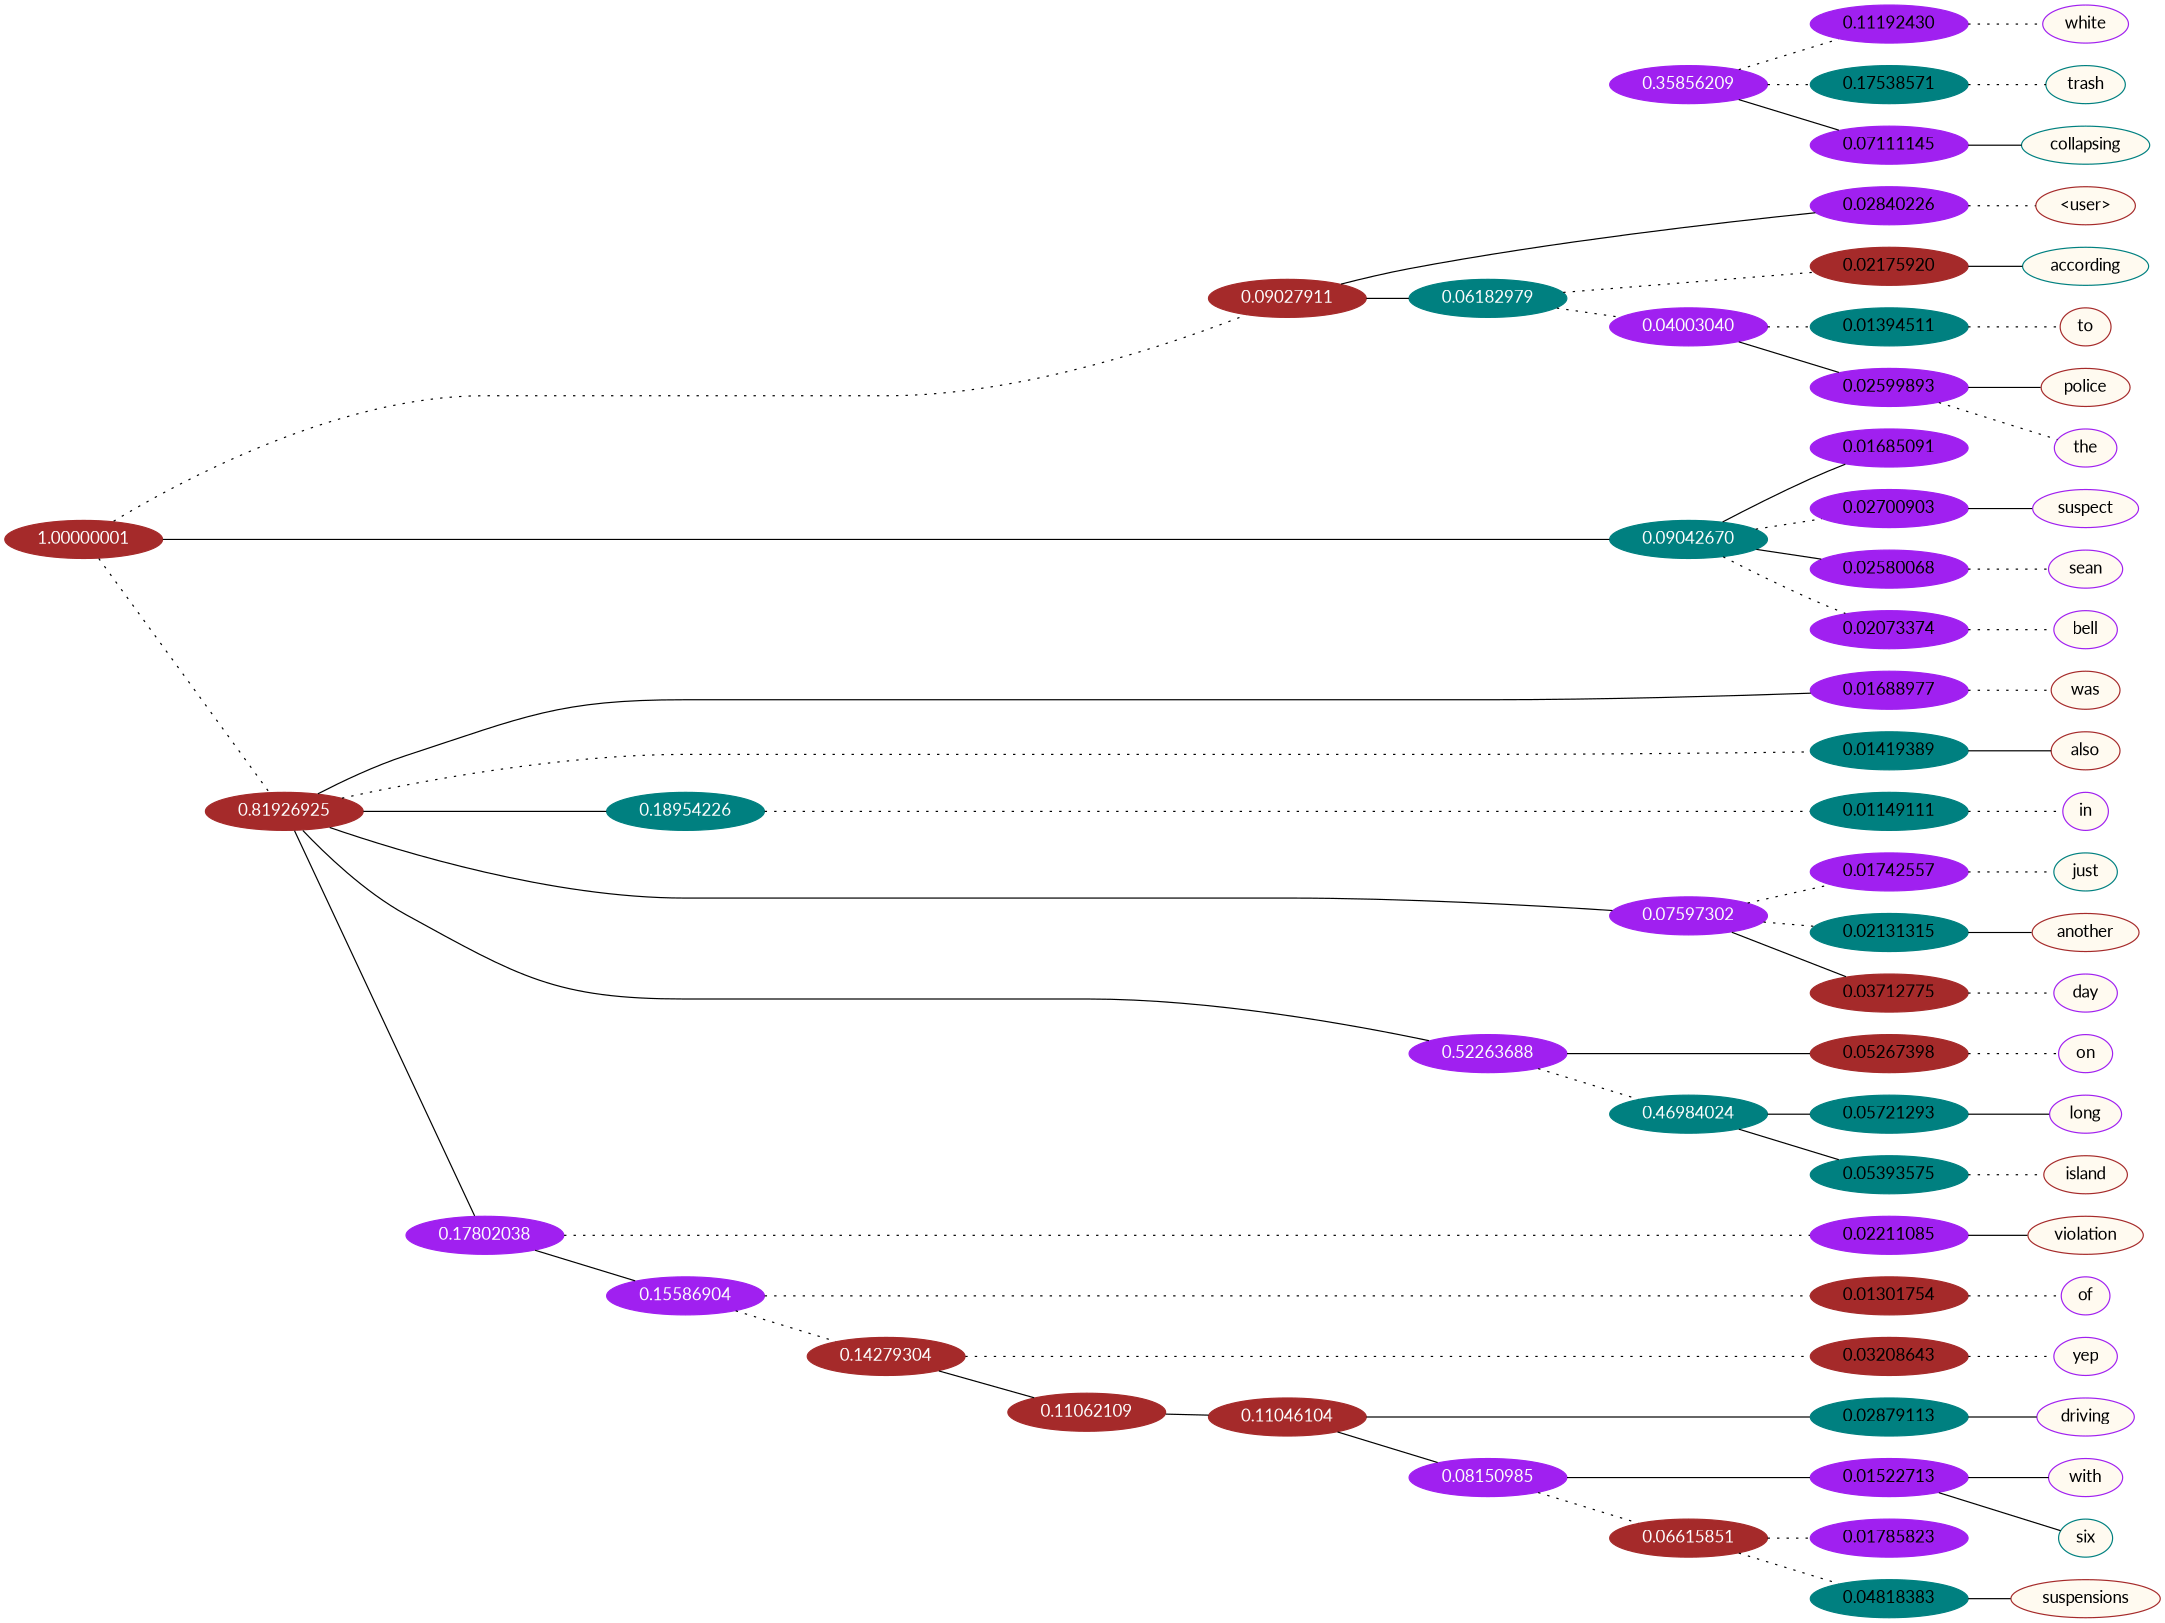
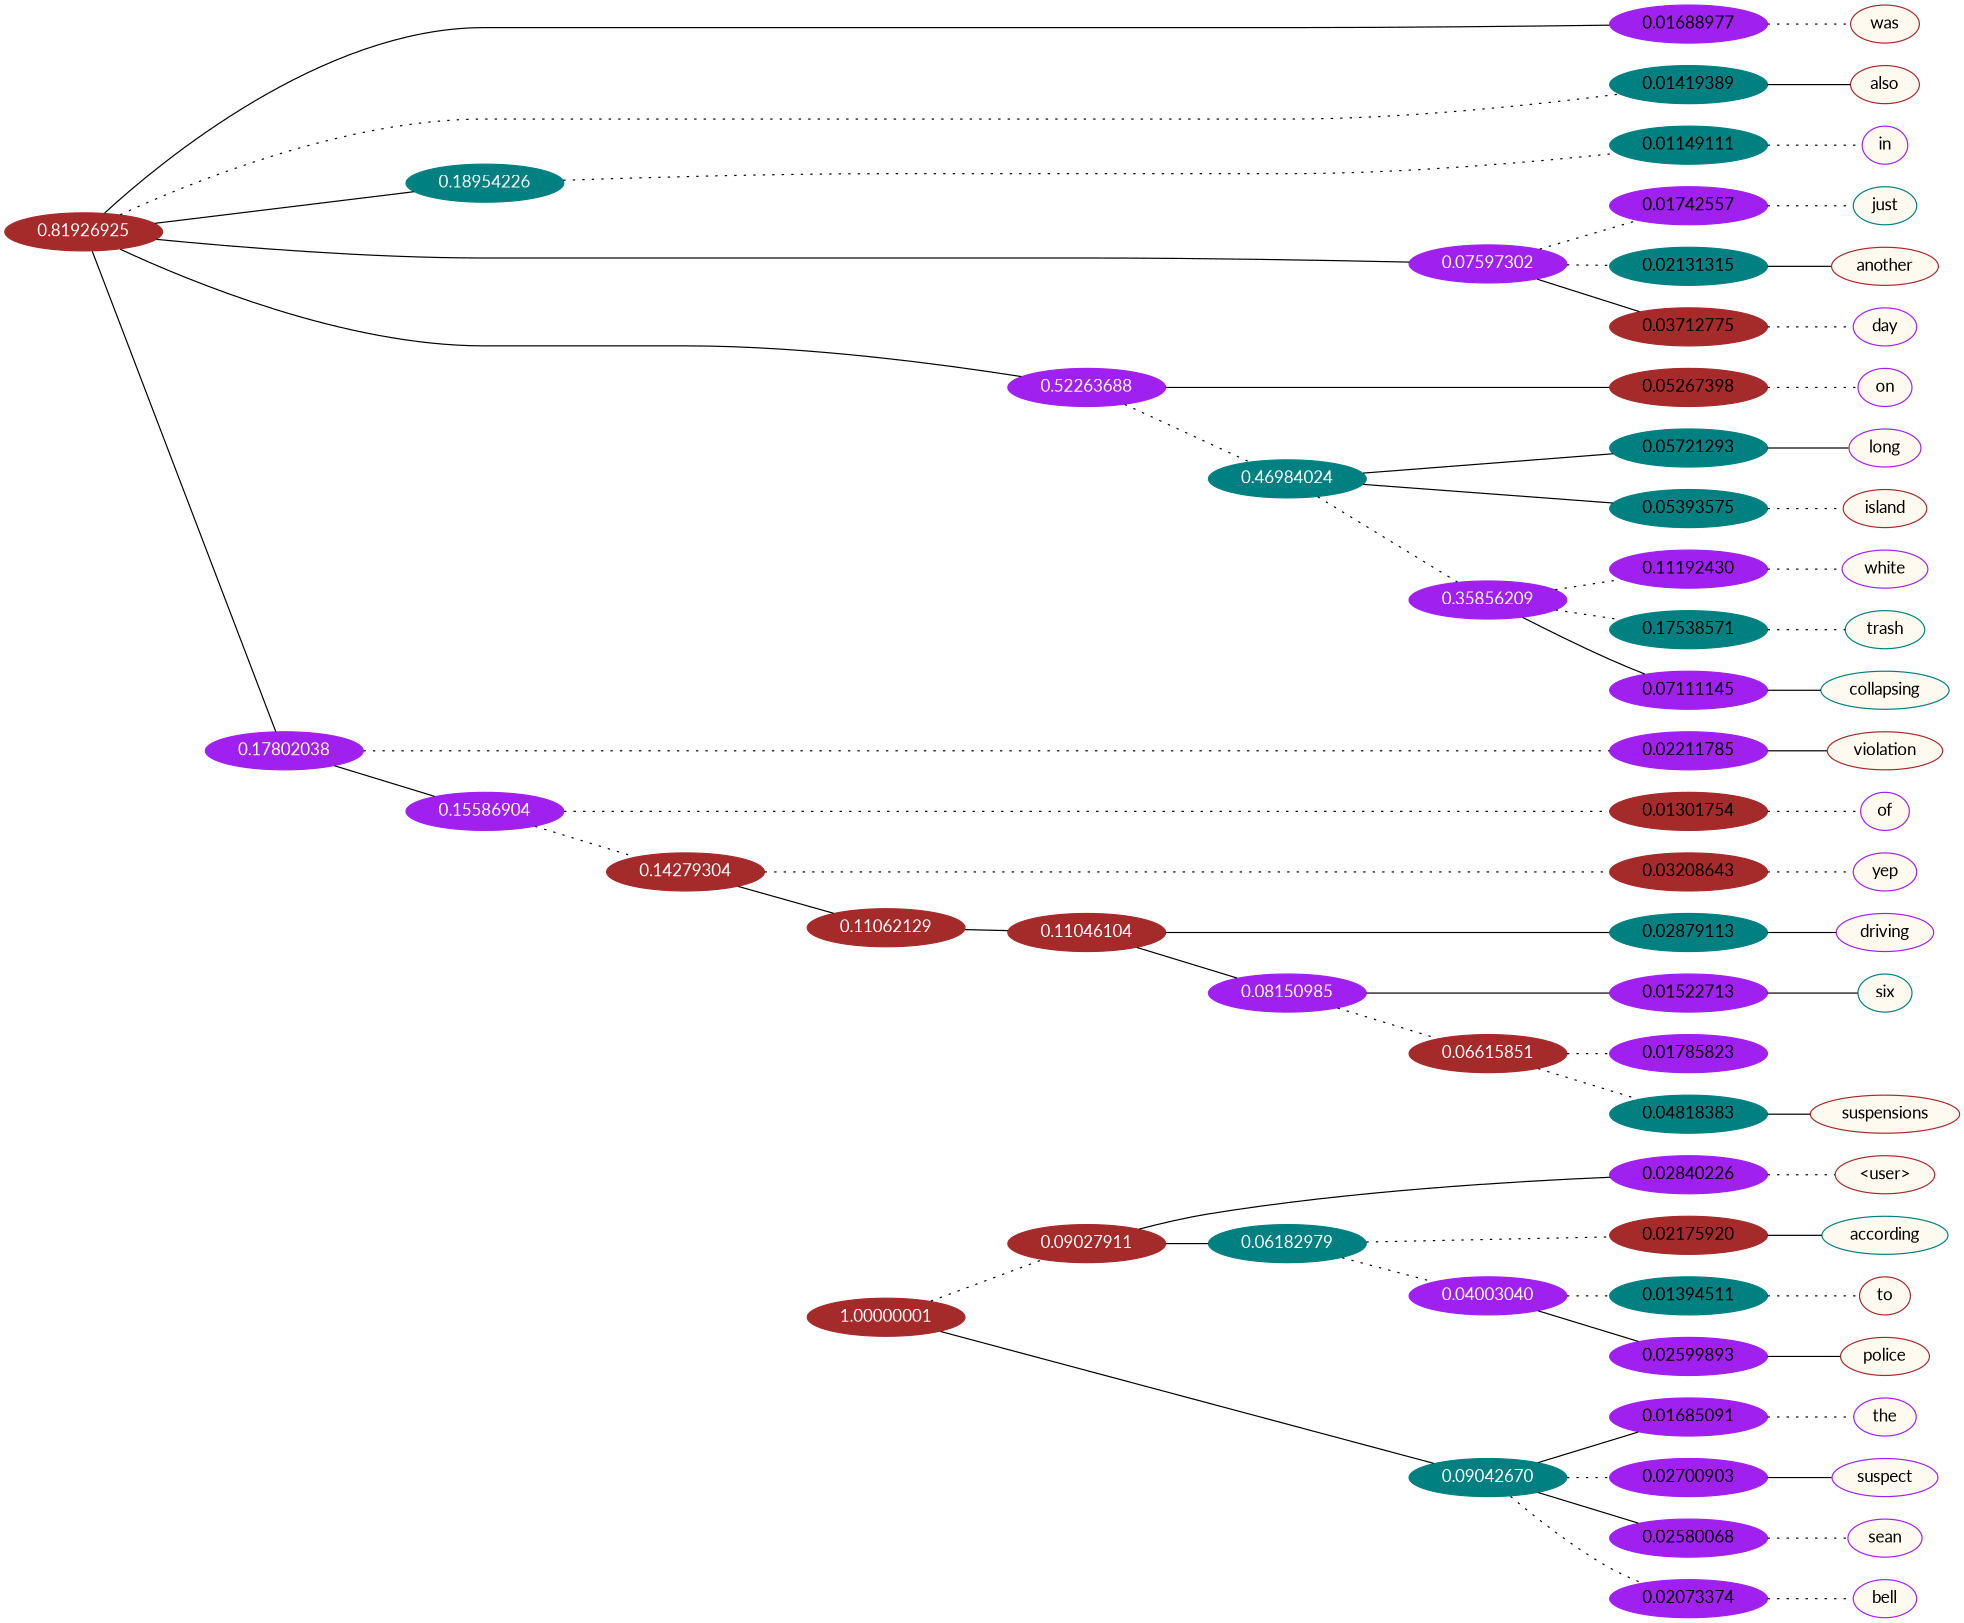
(1998, 421) -> (1811, 1417)
none -> (1388, 539)
(184, 675) -> none
(1889, 1235) -> (1689, 751)
(1087, 1412) -> (886, 928)
(2086, 1478) -> none
